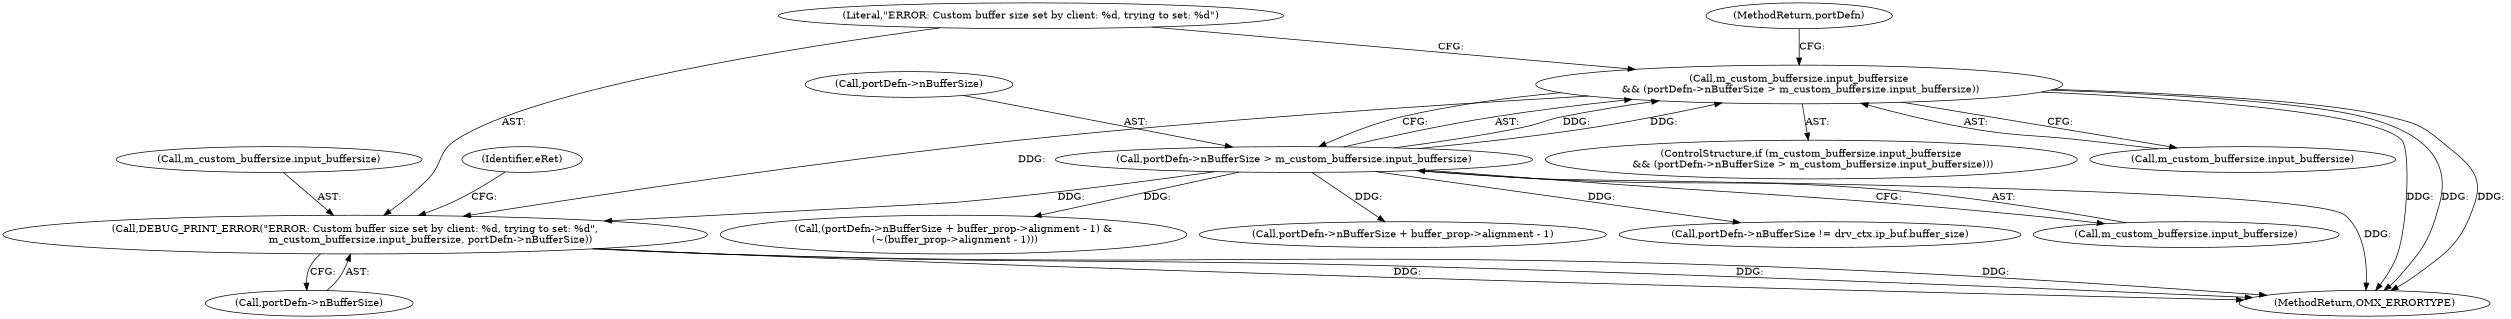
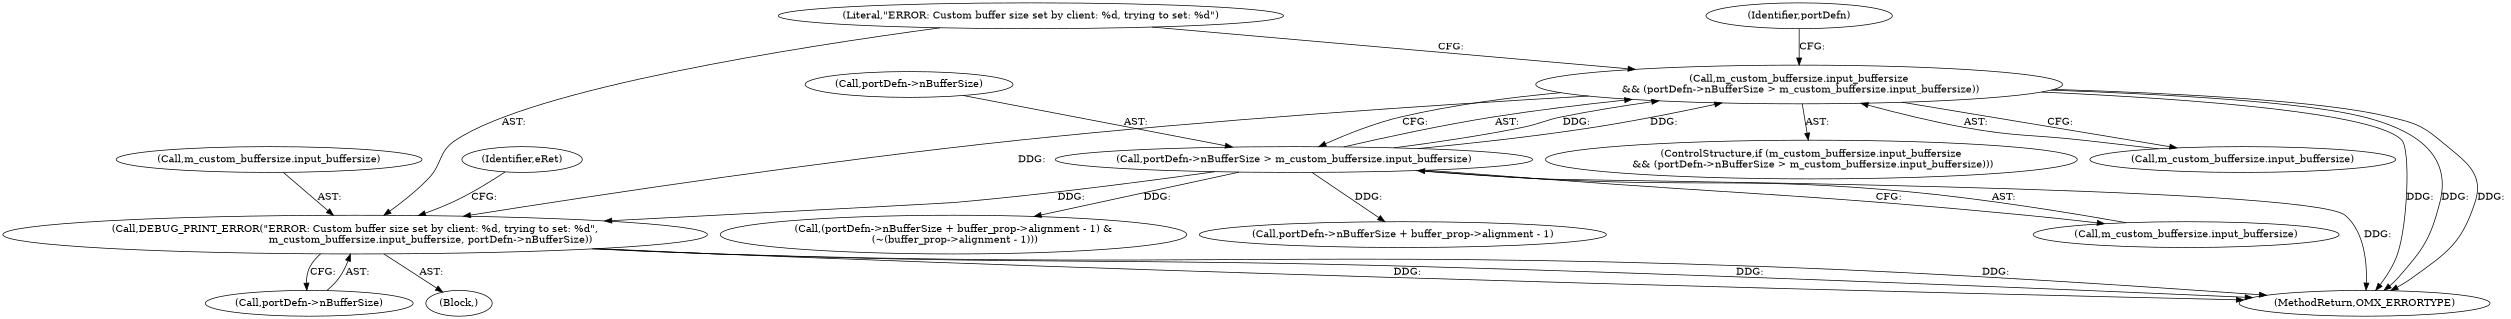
(1799, 16) -> (1799, 16)
(1820, 235) -> none
none -> (459, 303)
